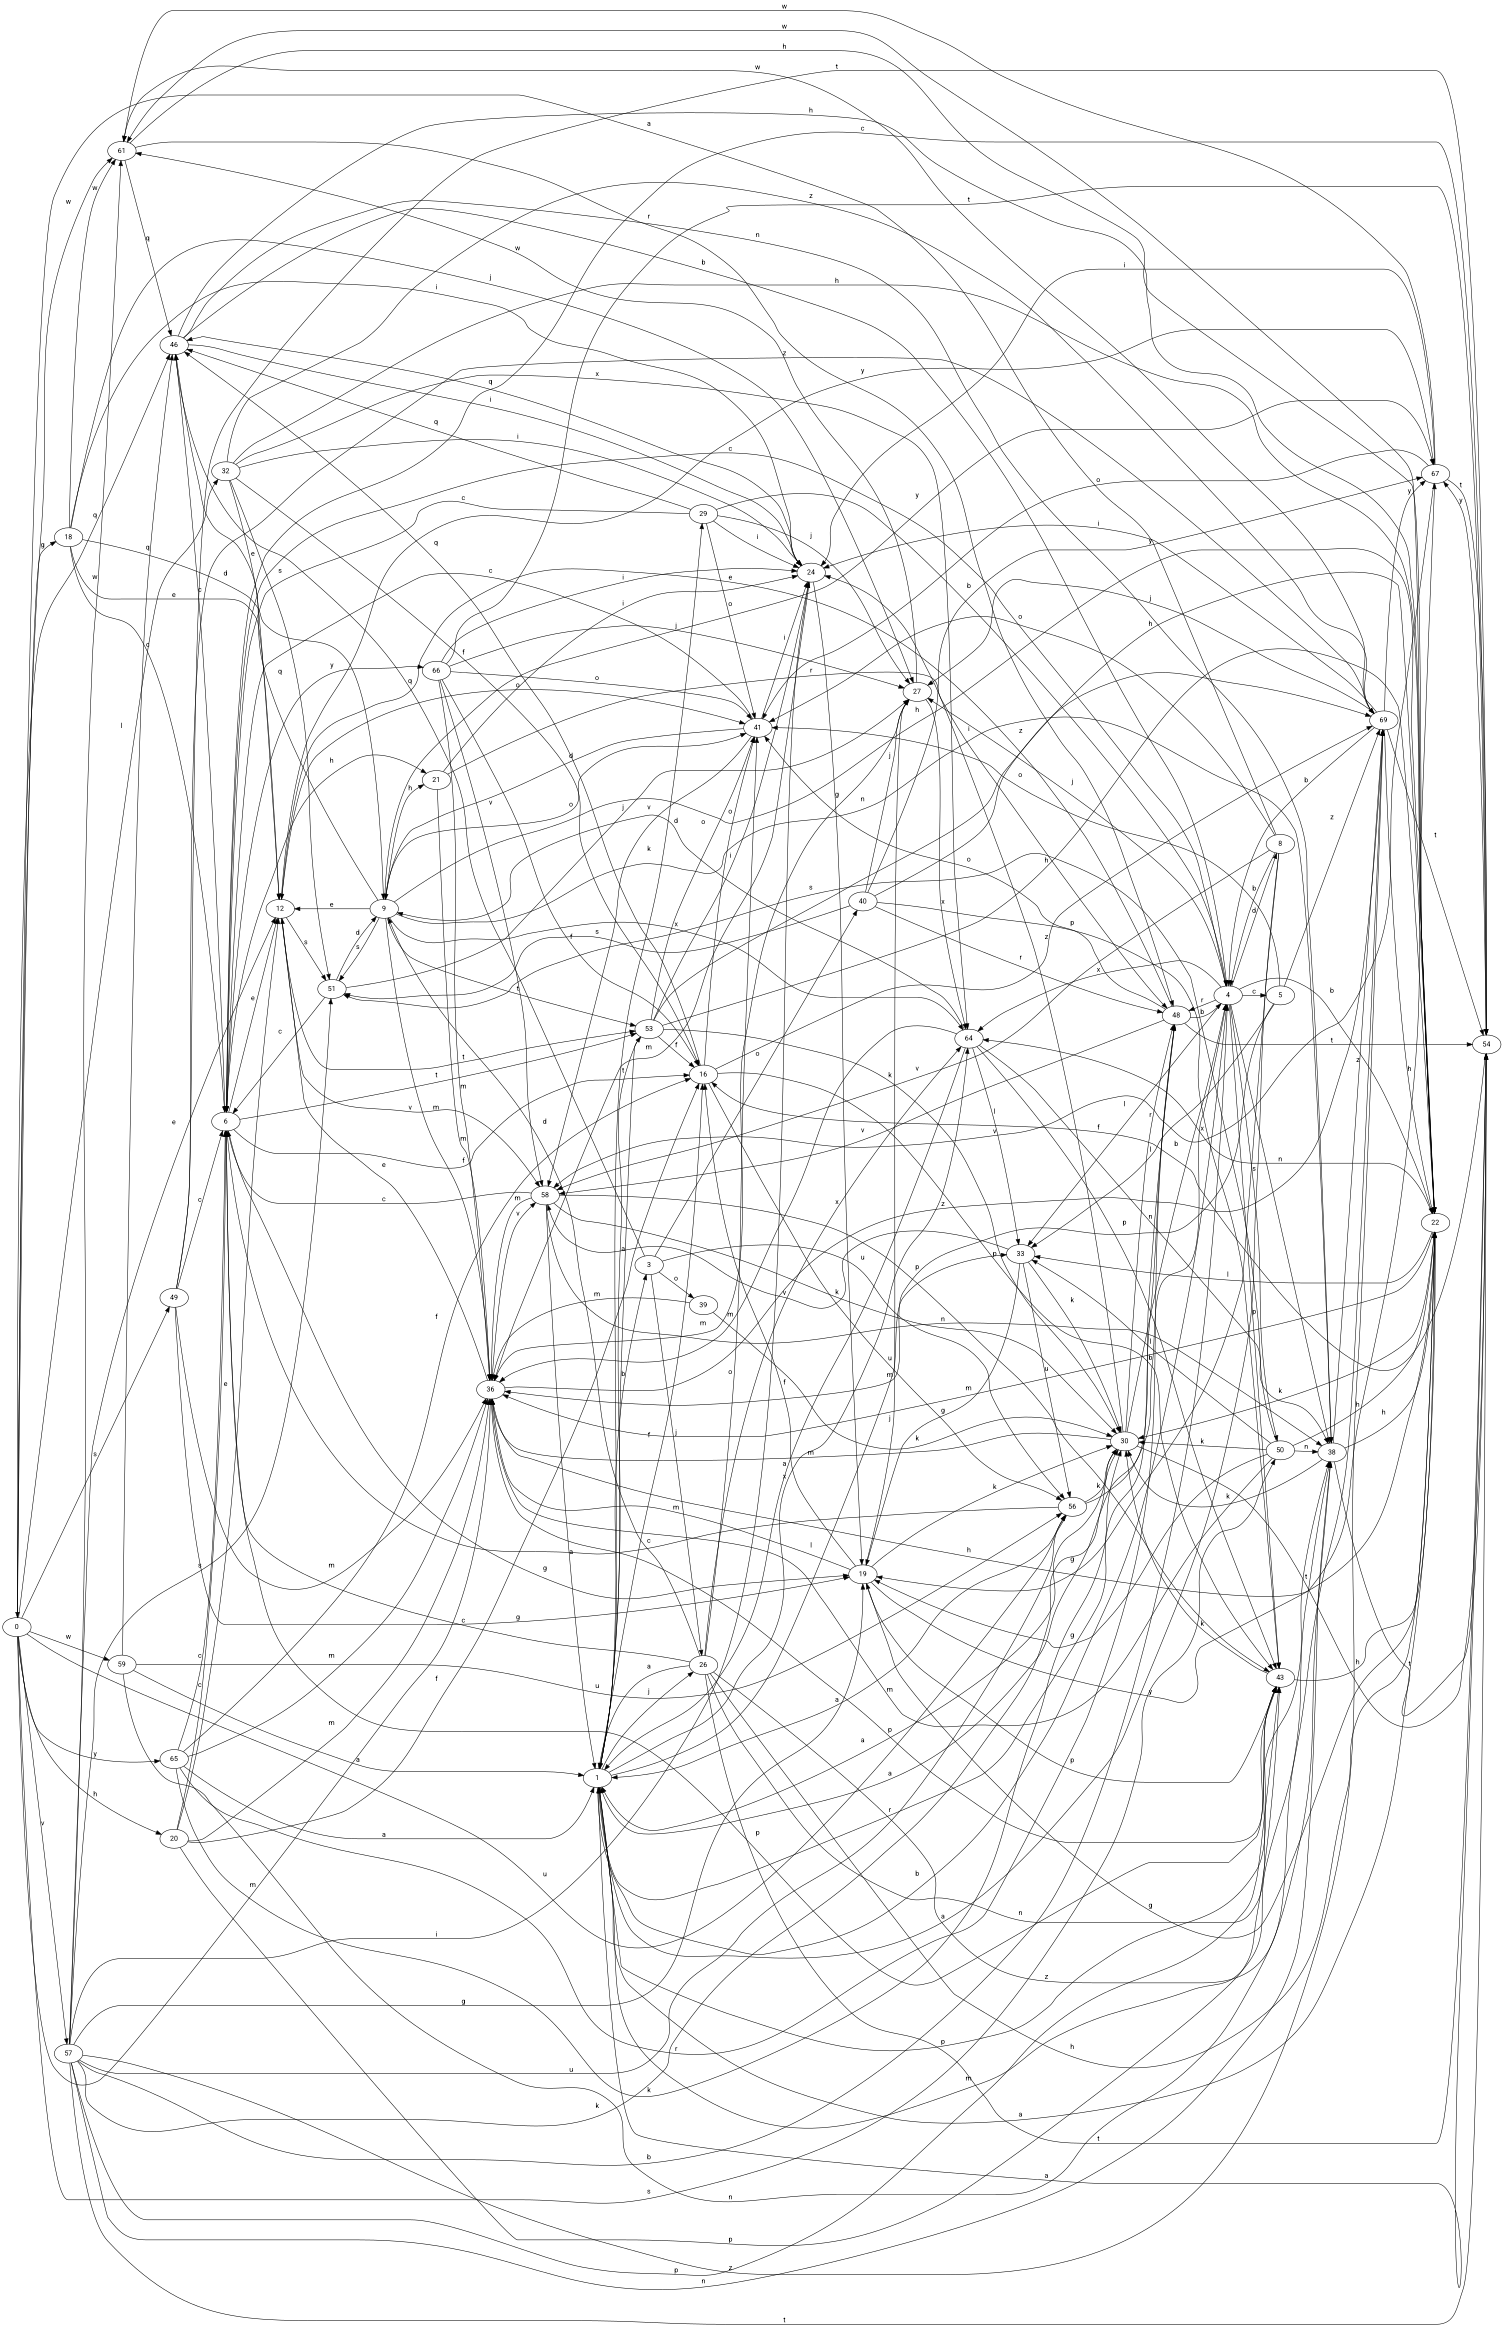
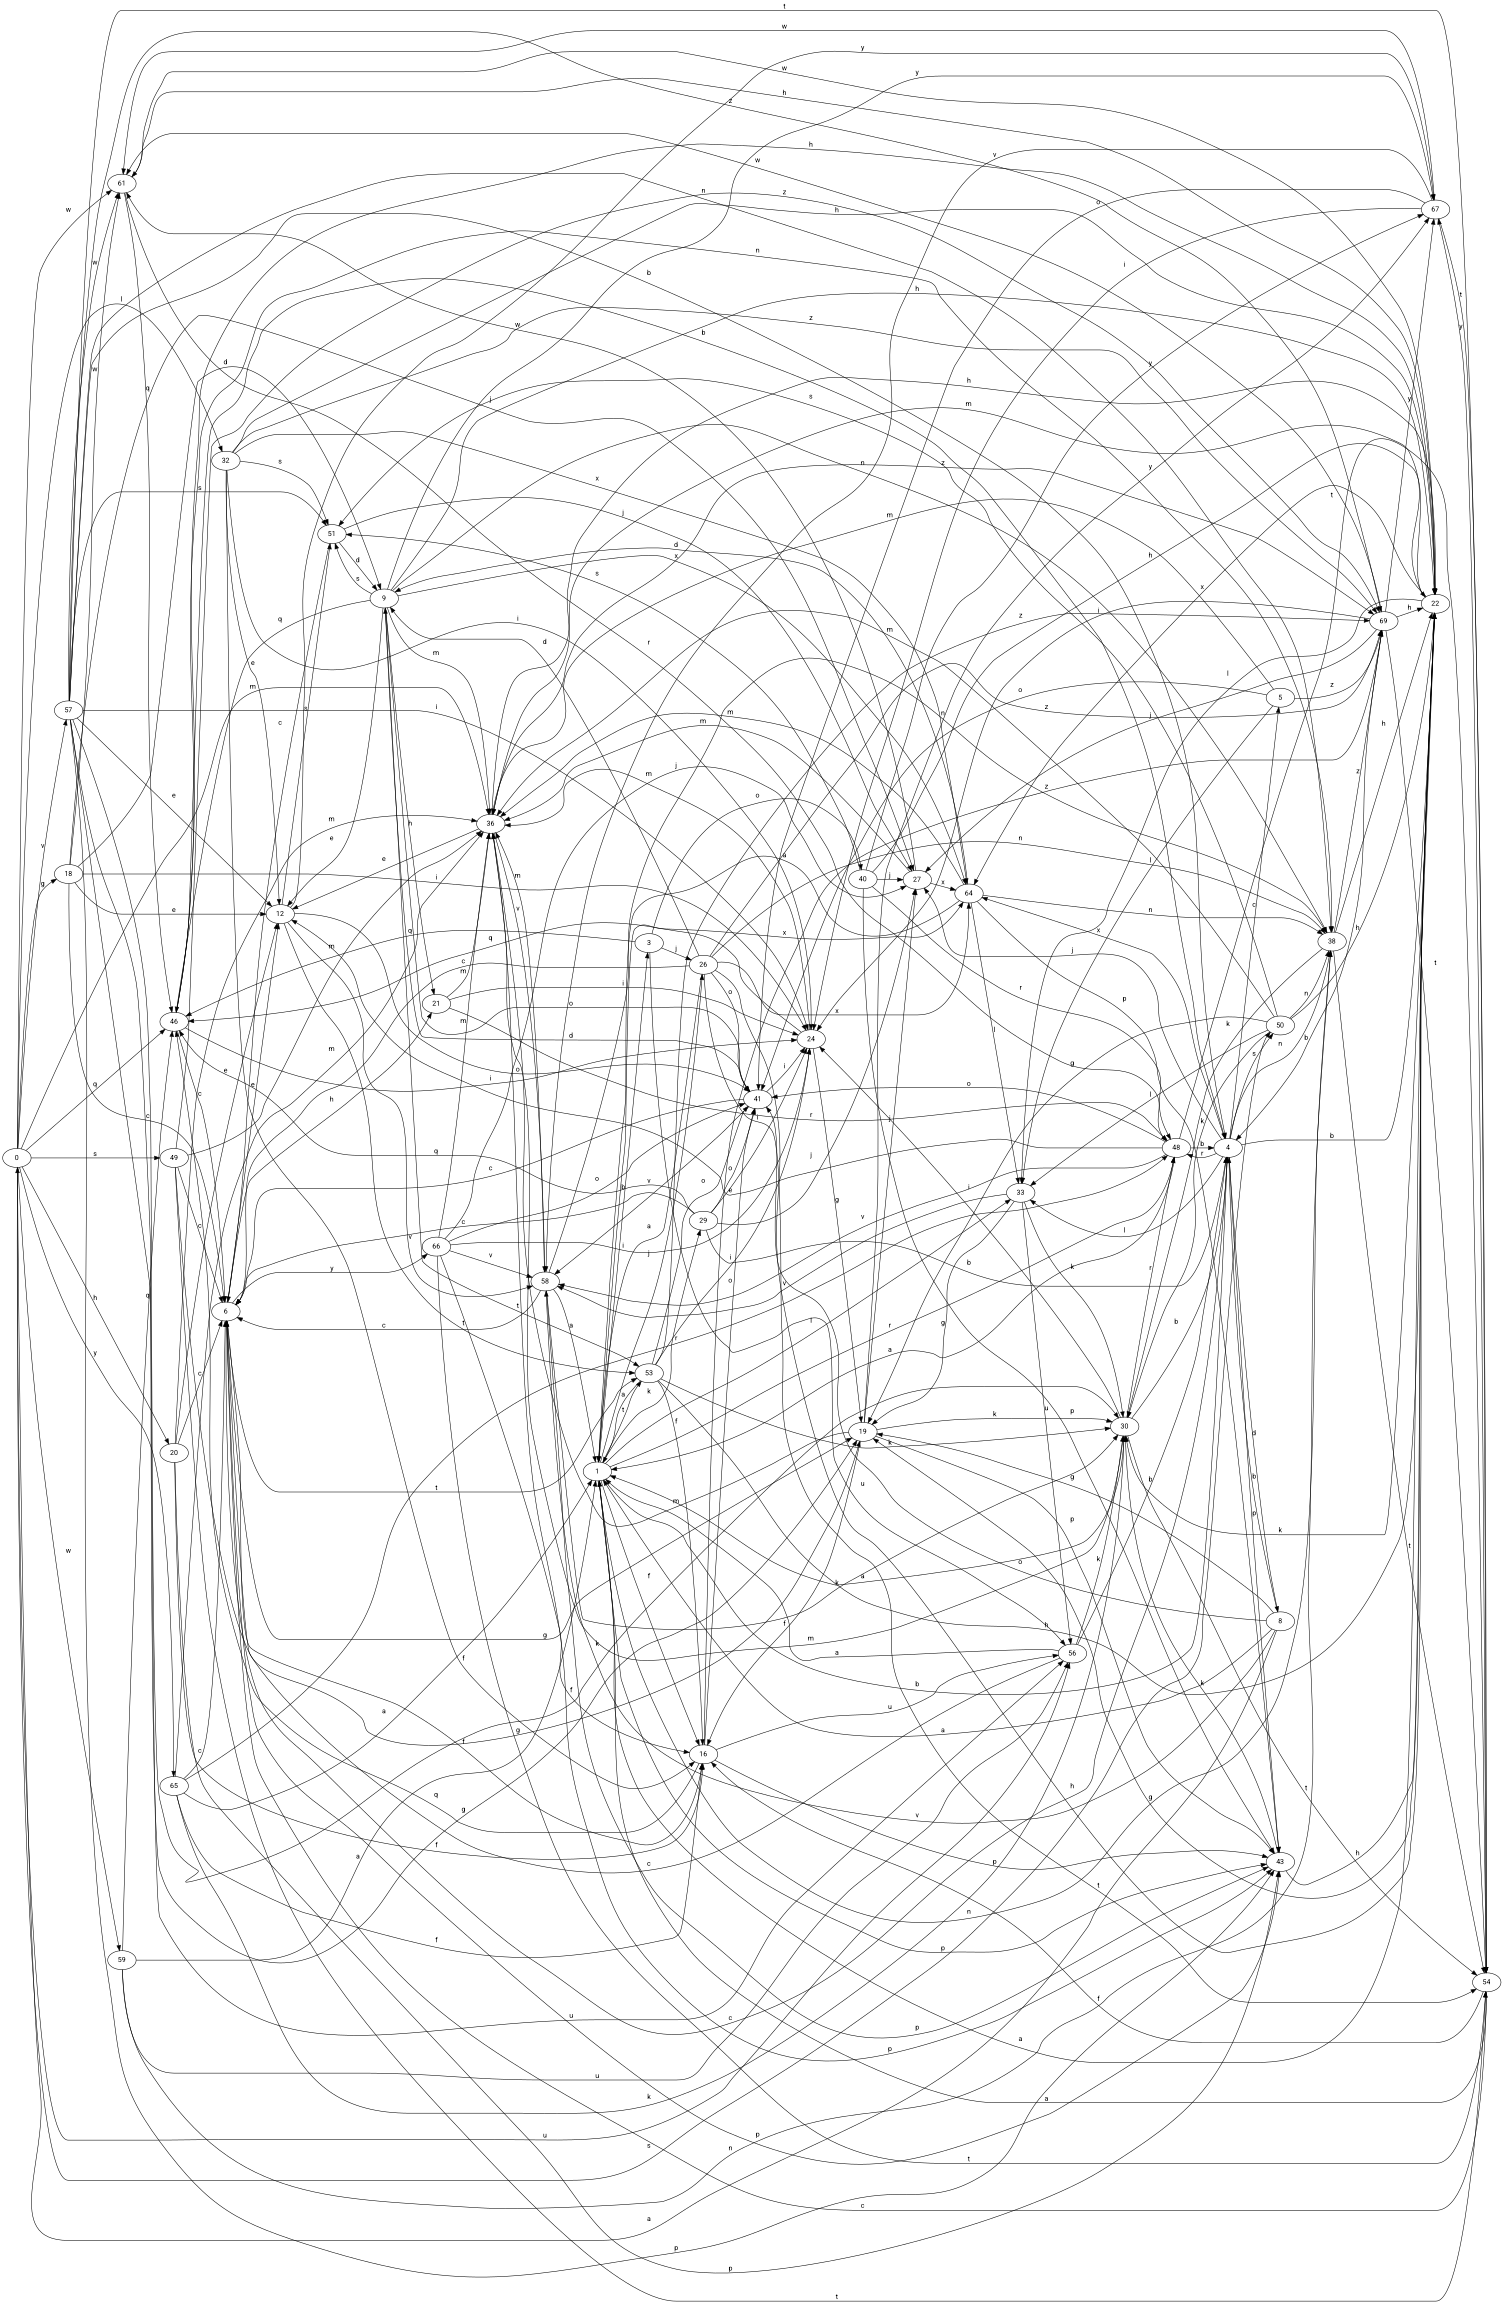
(704, 1305) -> none
(969, 2079) -> (969, 1912)
